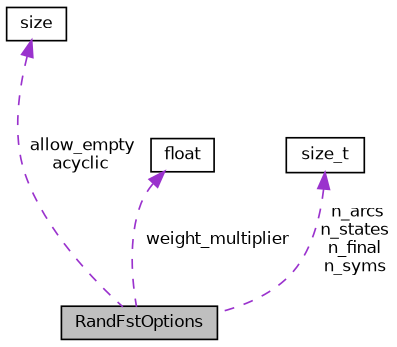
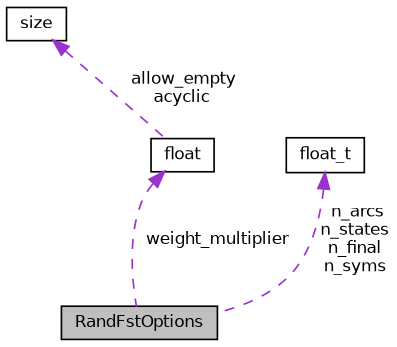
(325, 155) -> (325, 155)
(34, 196) -> (116, 95)
